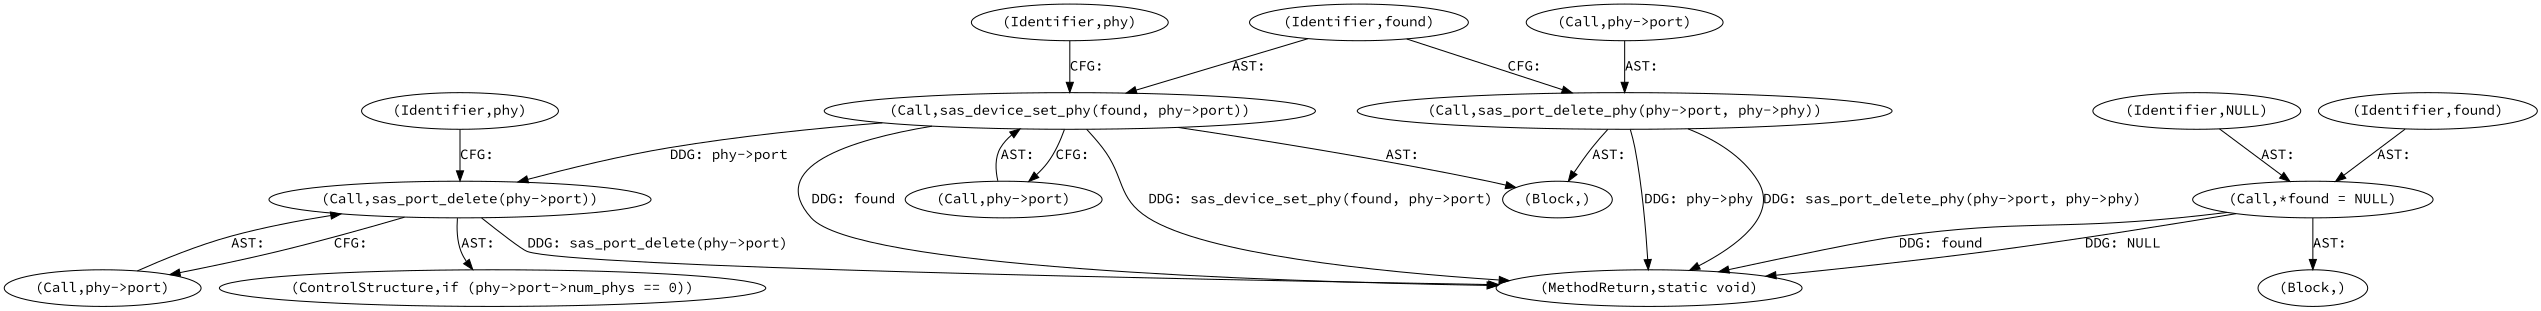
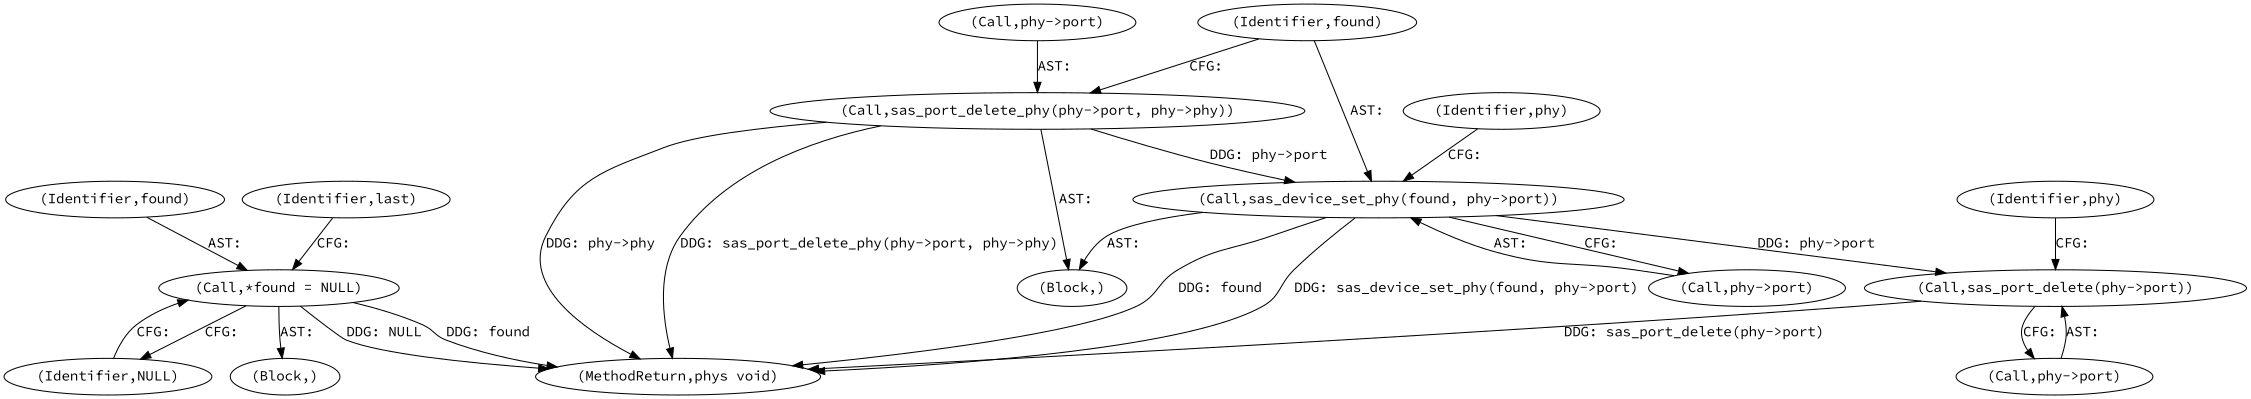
(2282, 155) -> (158, 332)
none -> (1187, 157)
none -> (346, 200)
(493, 288) -> none
(1649, 288) -> (678, 377)
none -> (198, 330)
